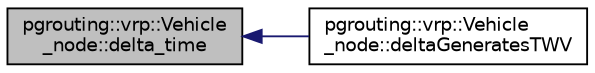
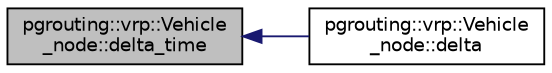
(448, 36) -> (427, 36)
